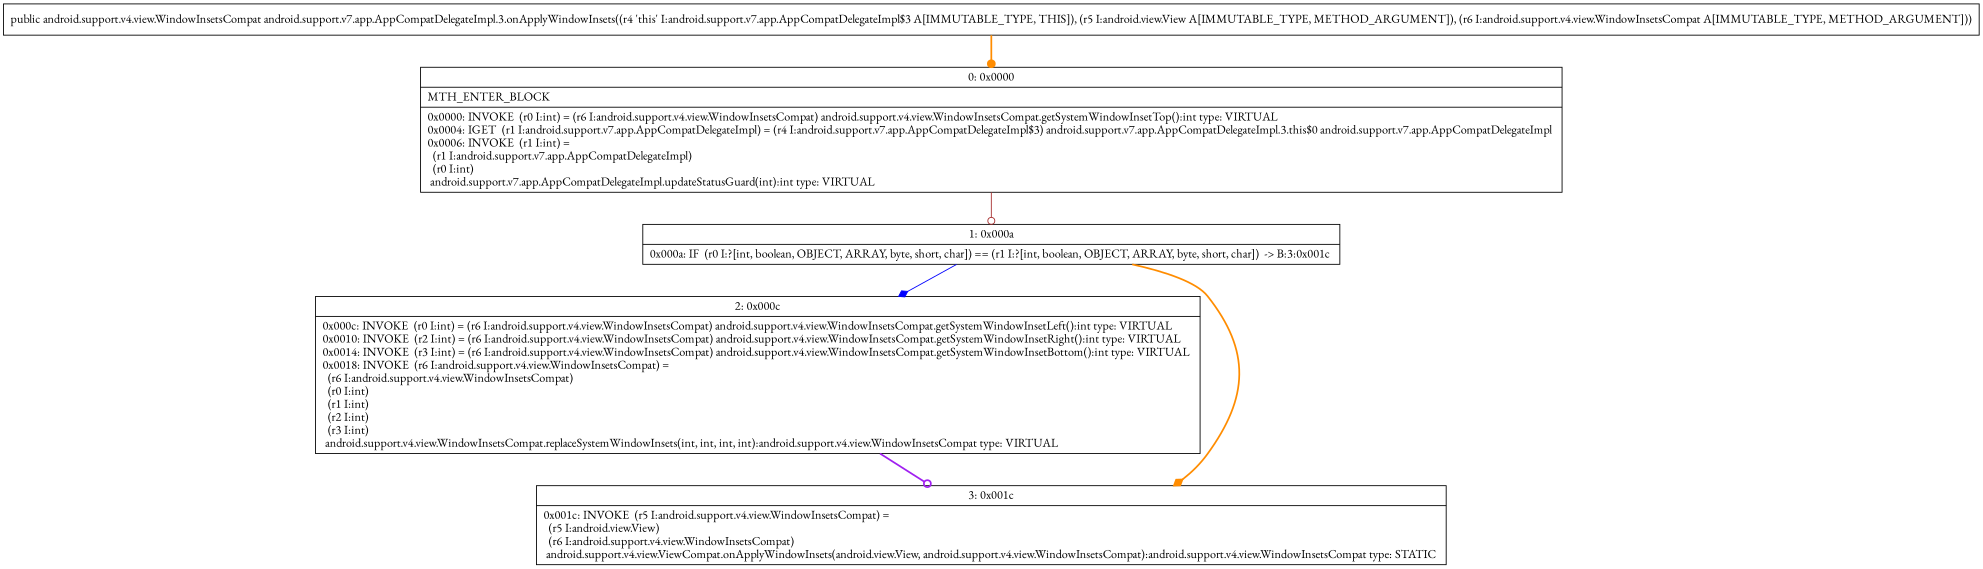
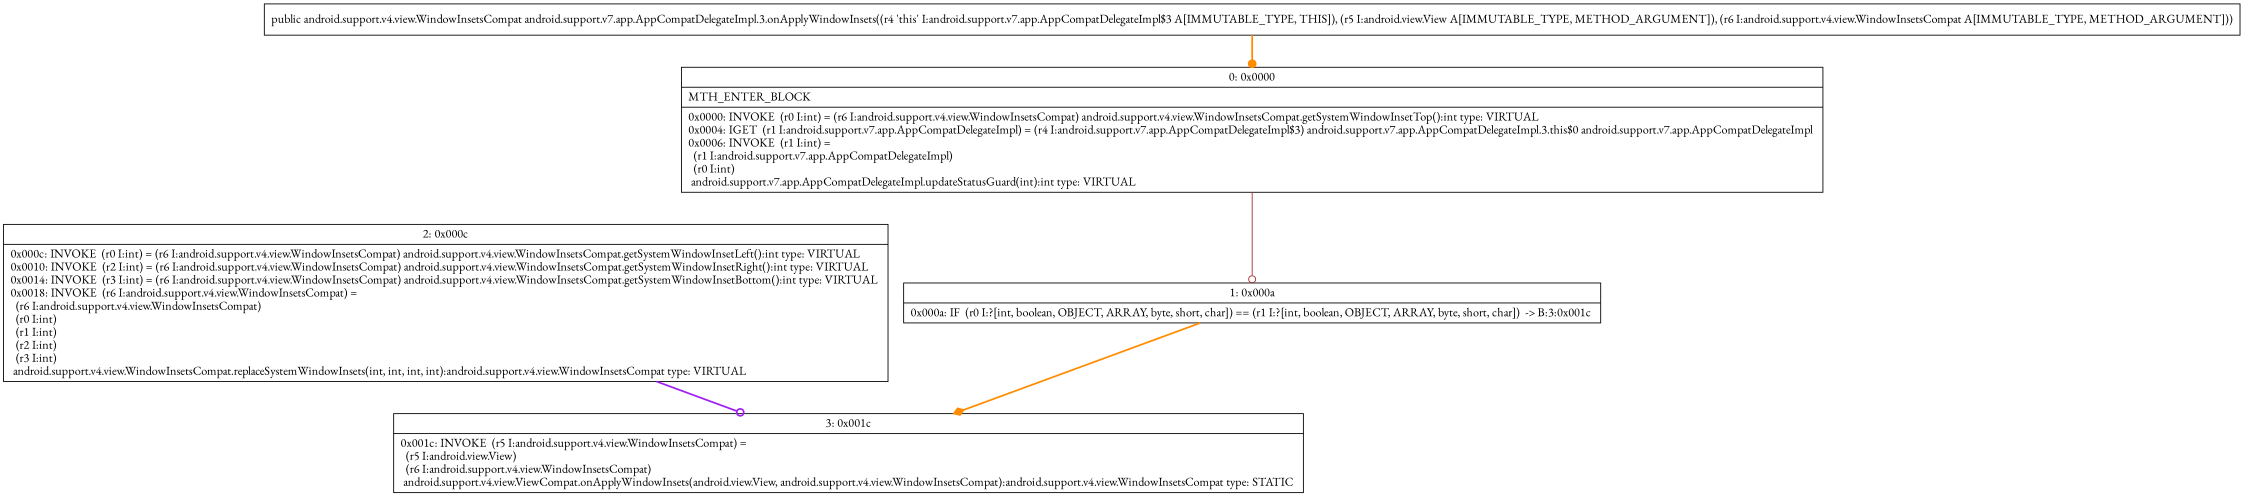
(932, 278) -> none
